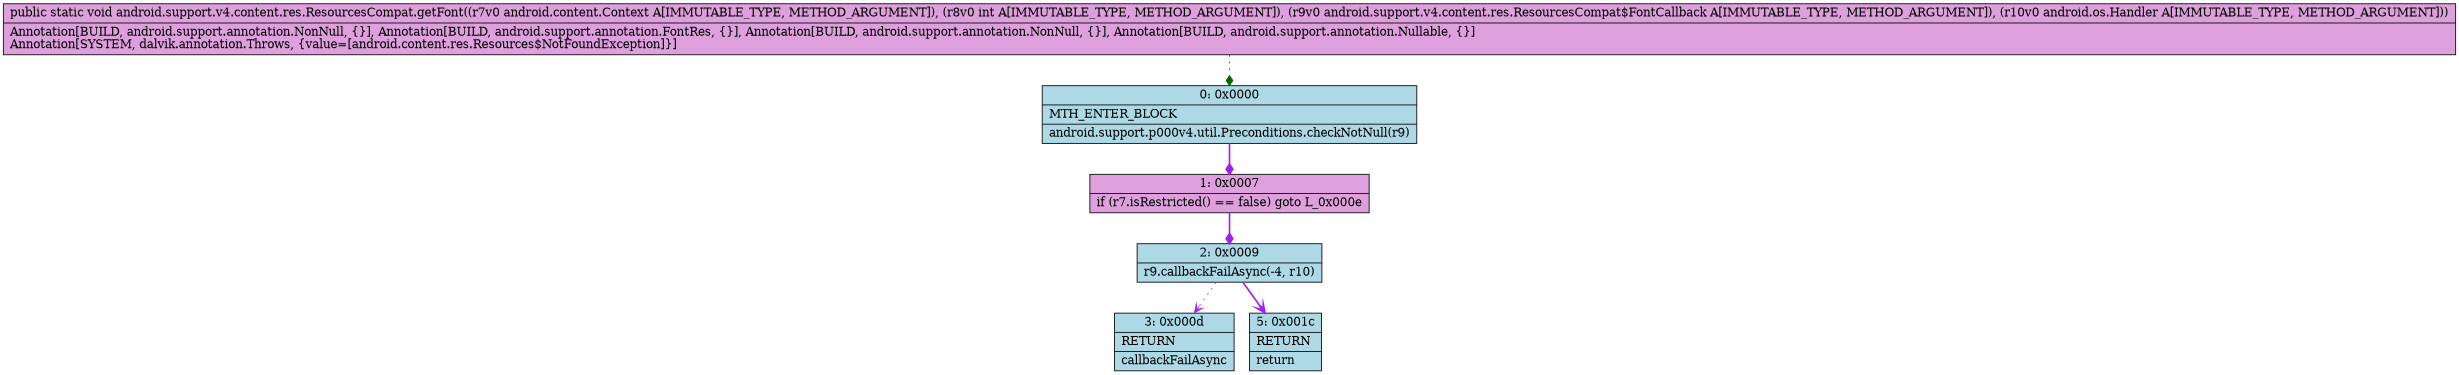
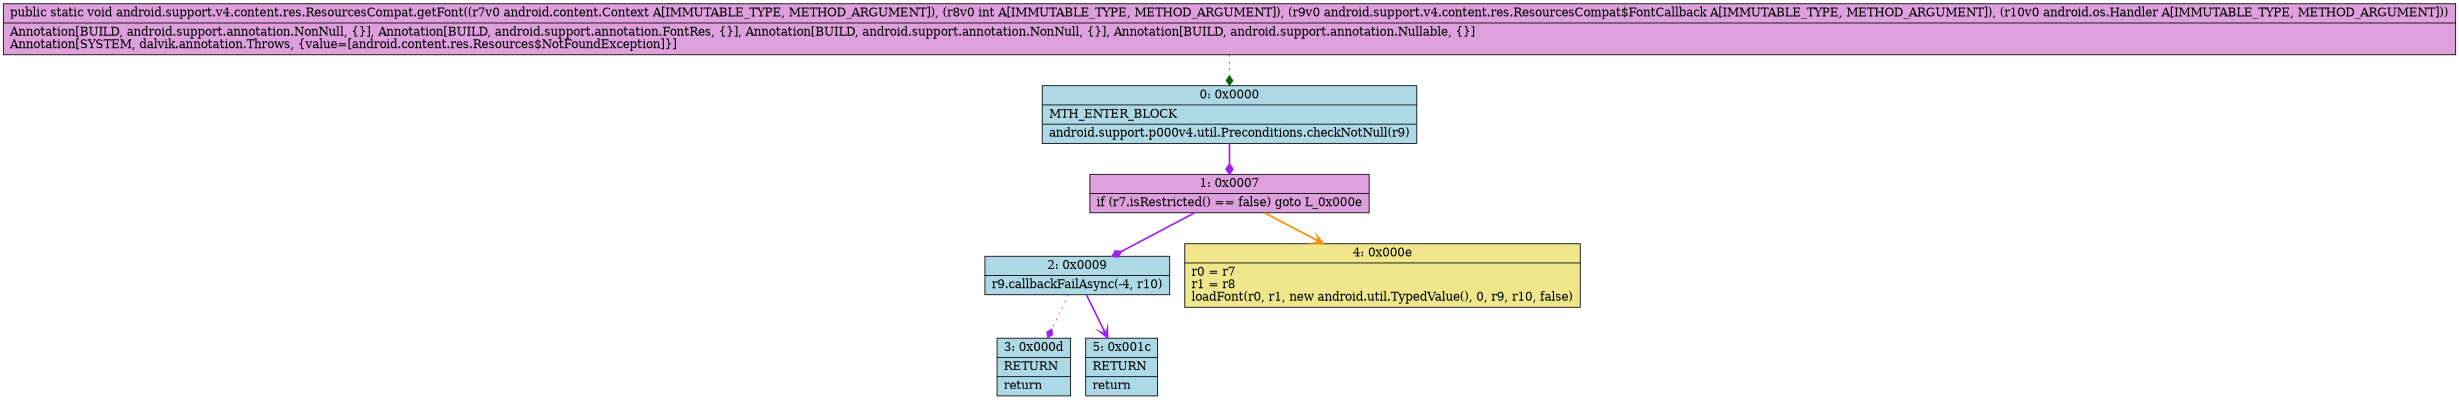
none -> (1383, 275)
(1208, 294) -> (1060, 312)
(1174, 361) -> (1023, 386)
